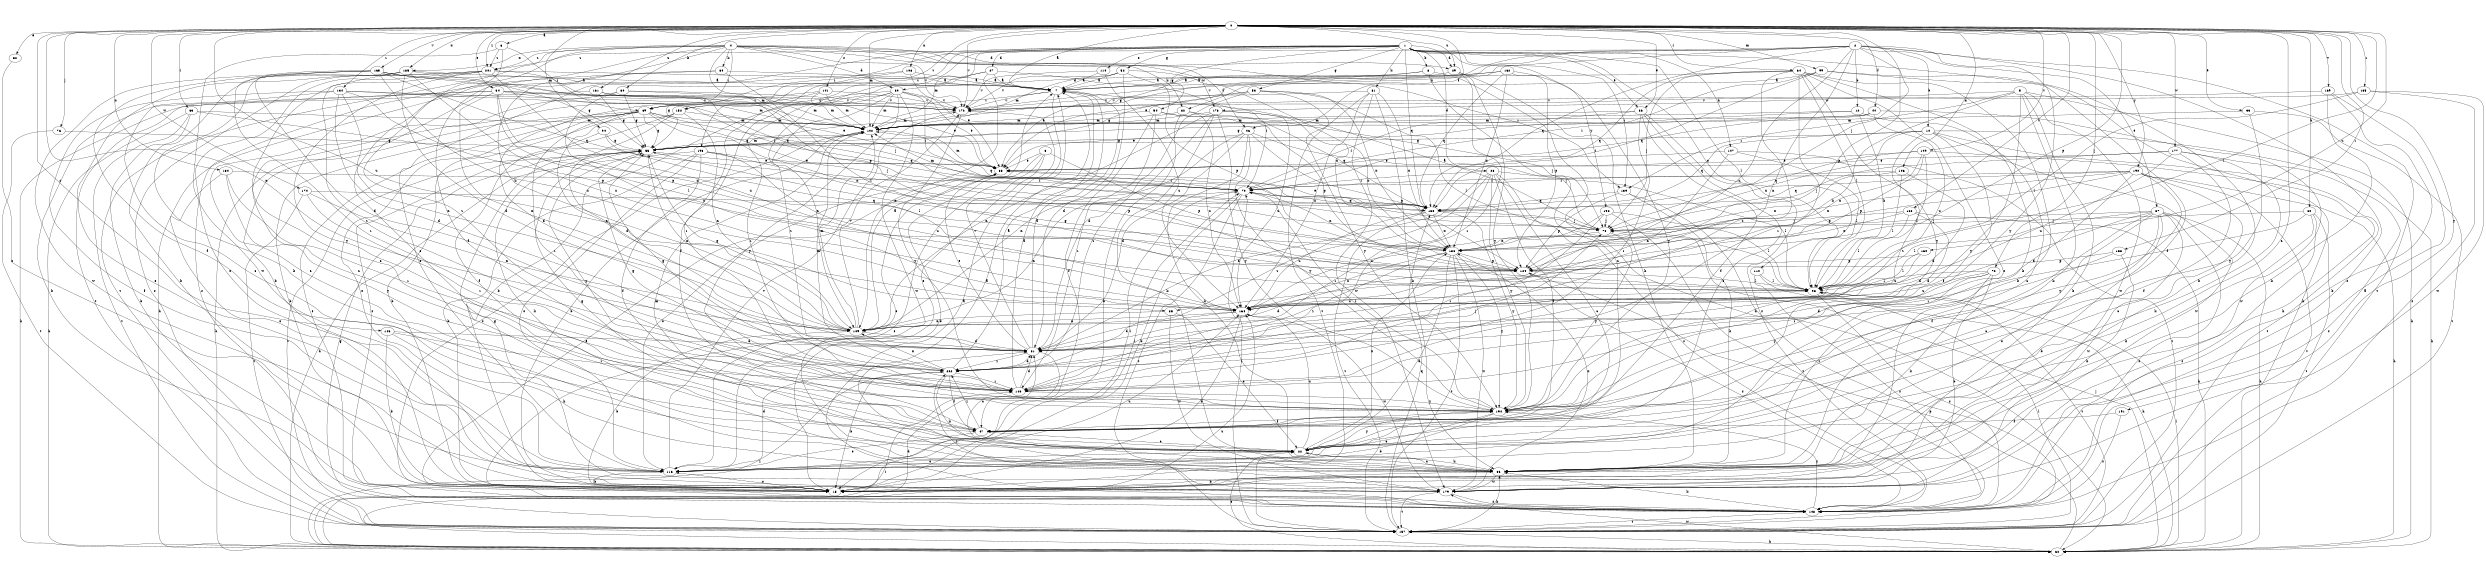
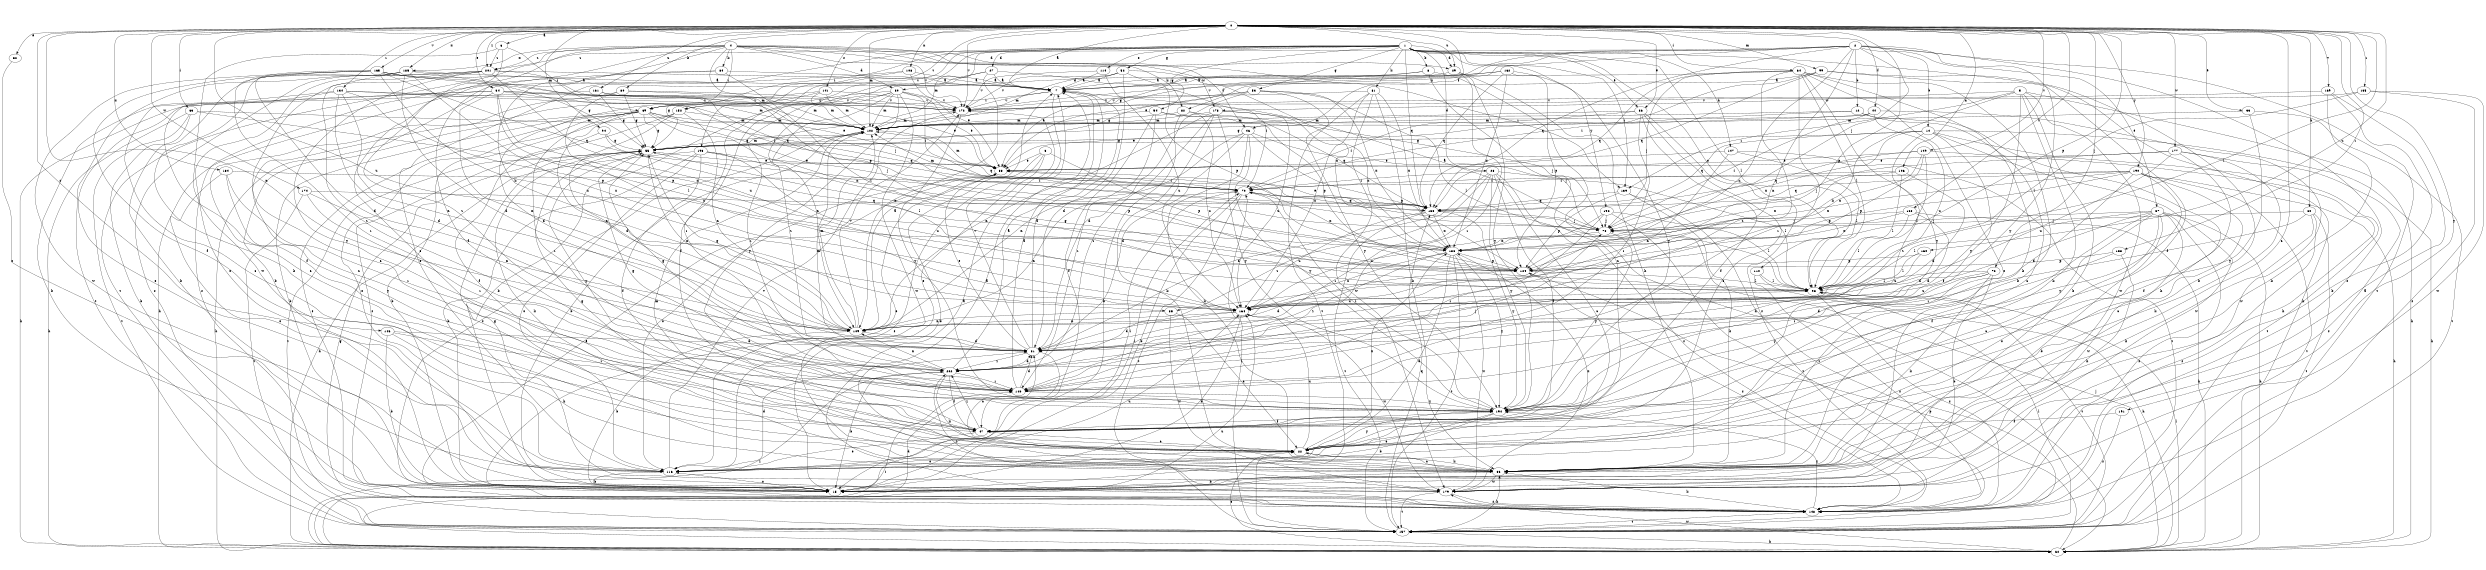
(59, 131) -> none
(1560, 151) -> (1731, 168)
(1883, 216) -> (2054, 333)
(531, 472) -> (441, 325)
